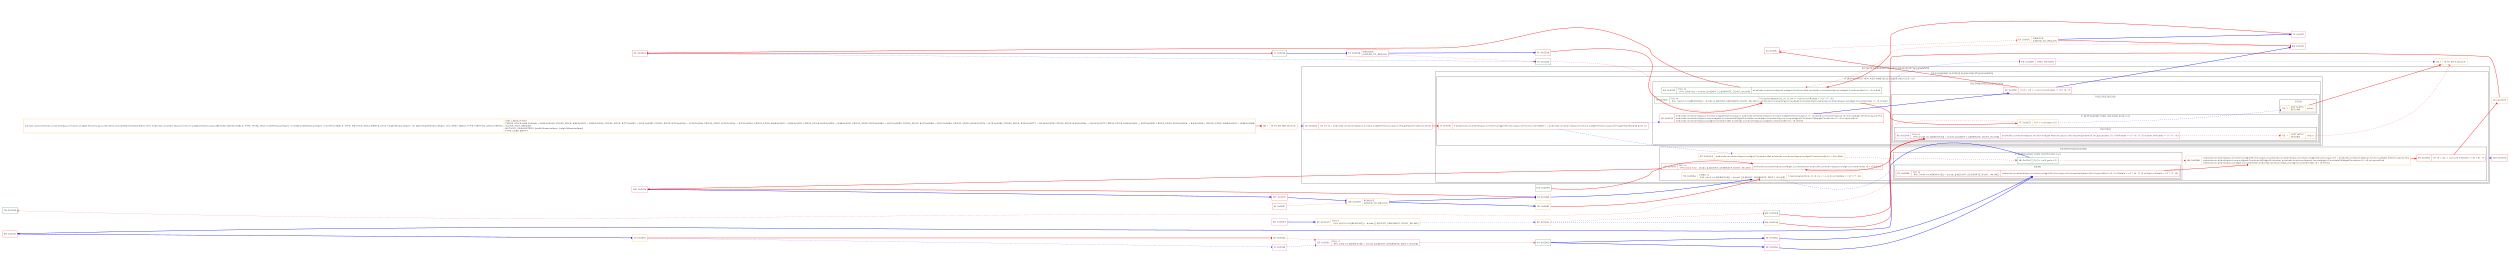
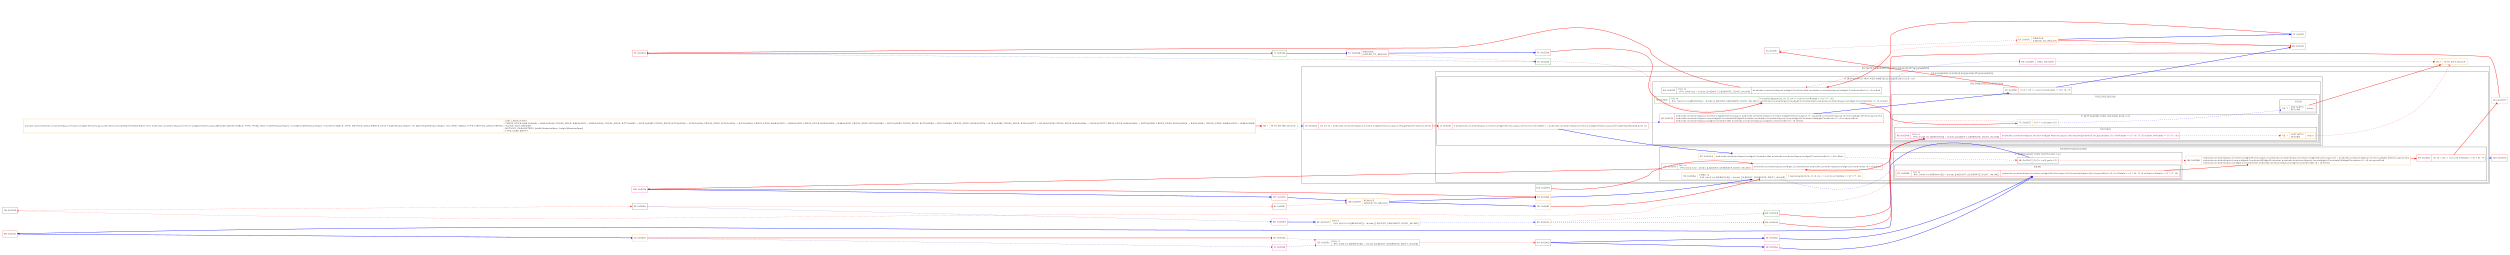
(1645, 144) -> (1645, 144)
none -> (640, 206)
